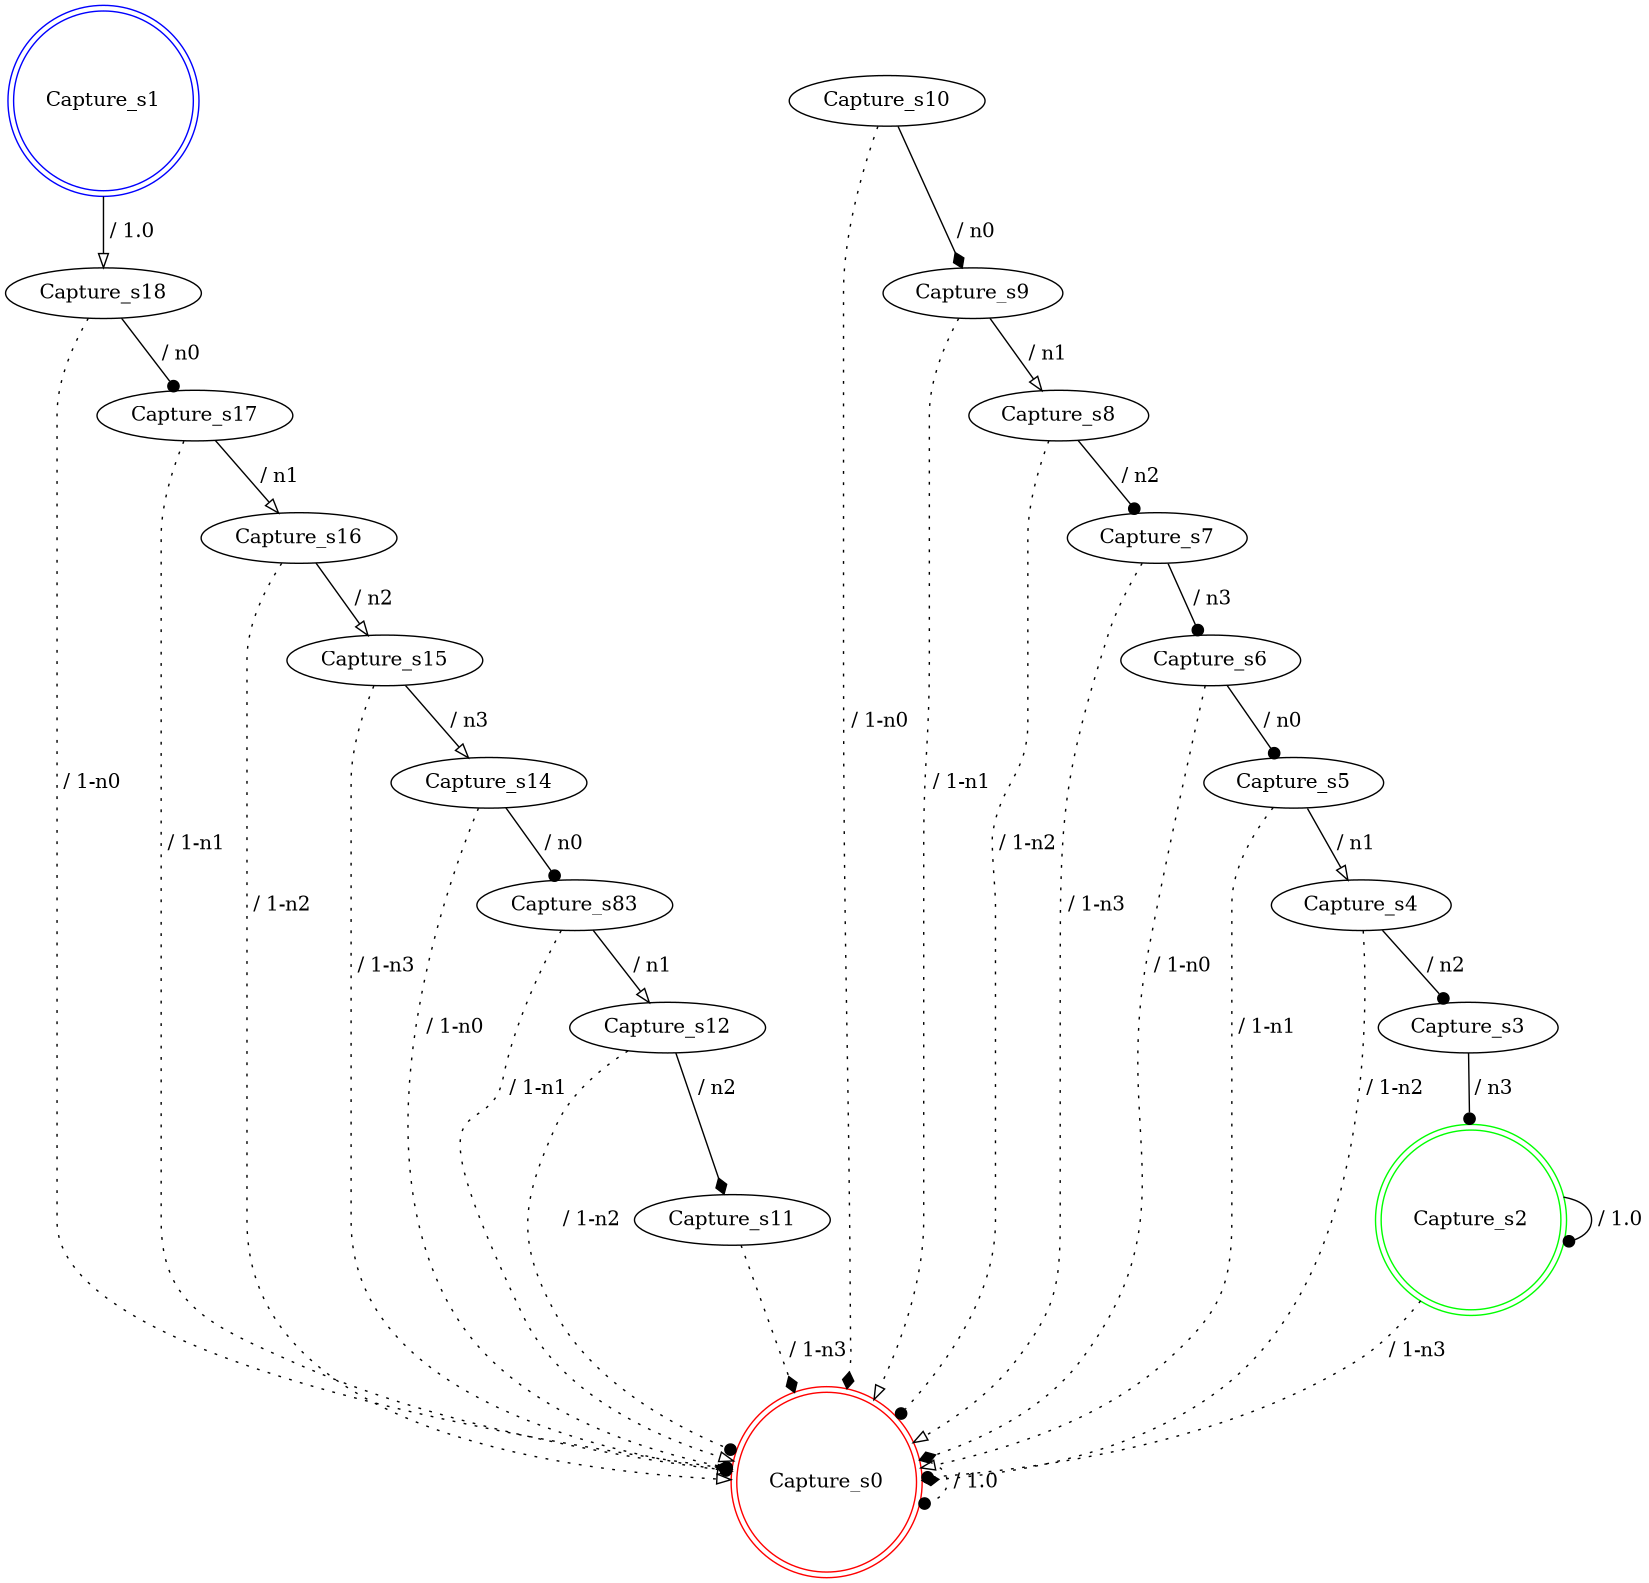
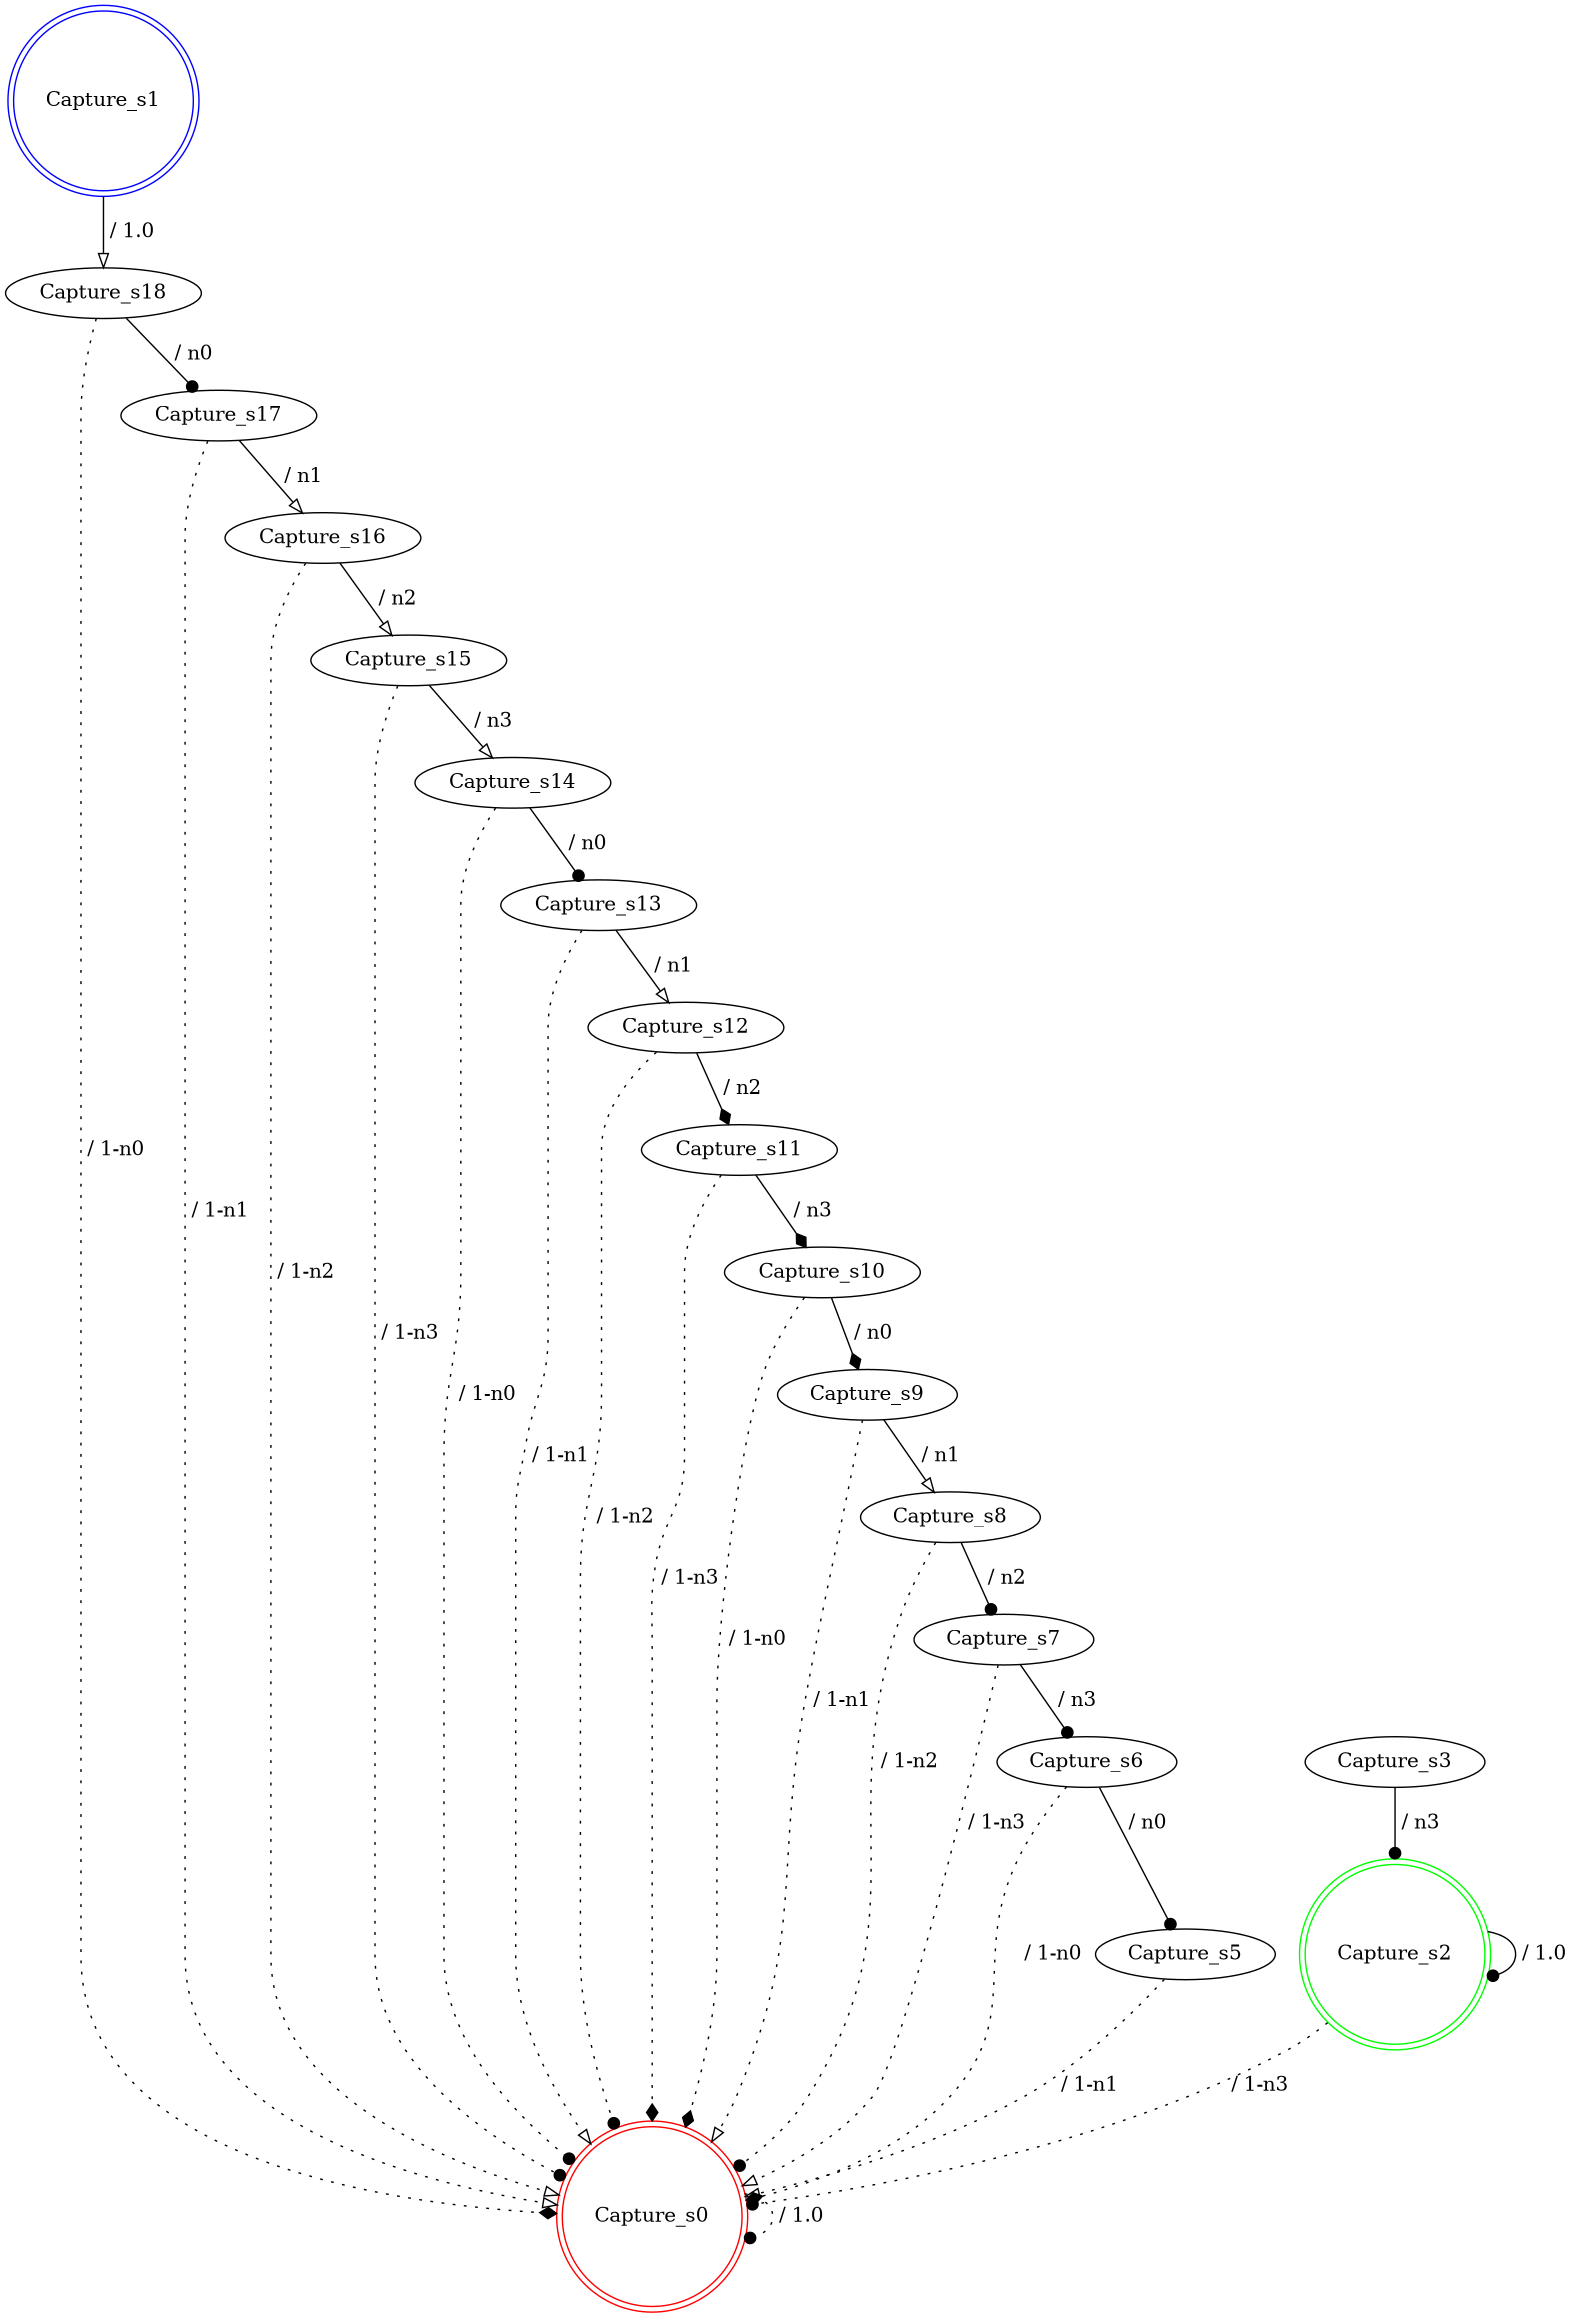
(575, 905) -> (599, 905)
(1361, 905) -> none
none -> (776, 1204)
